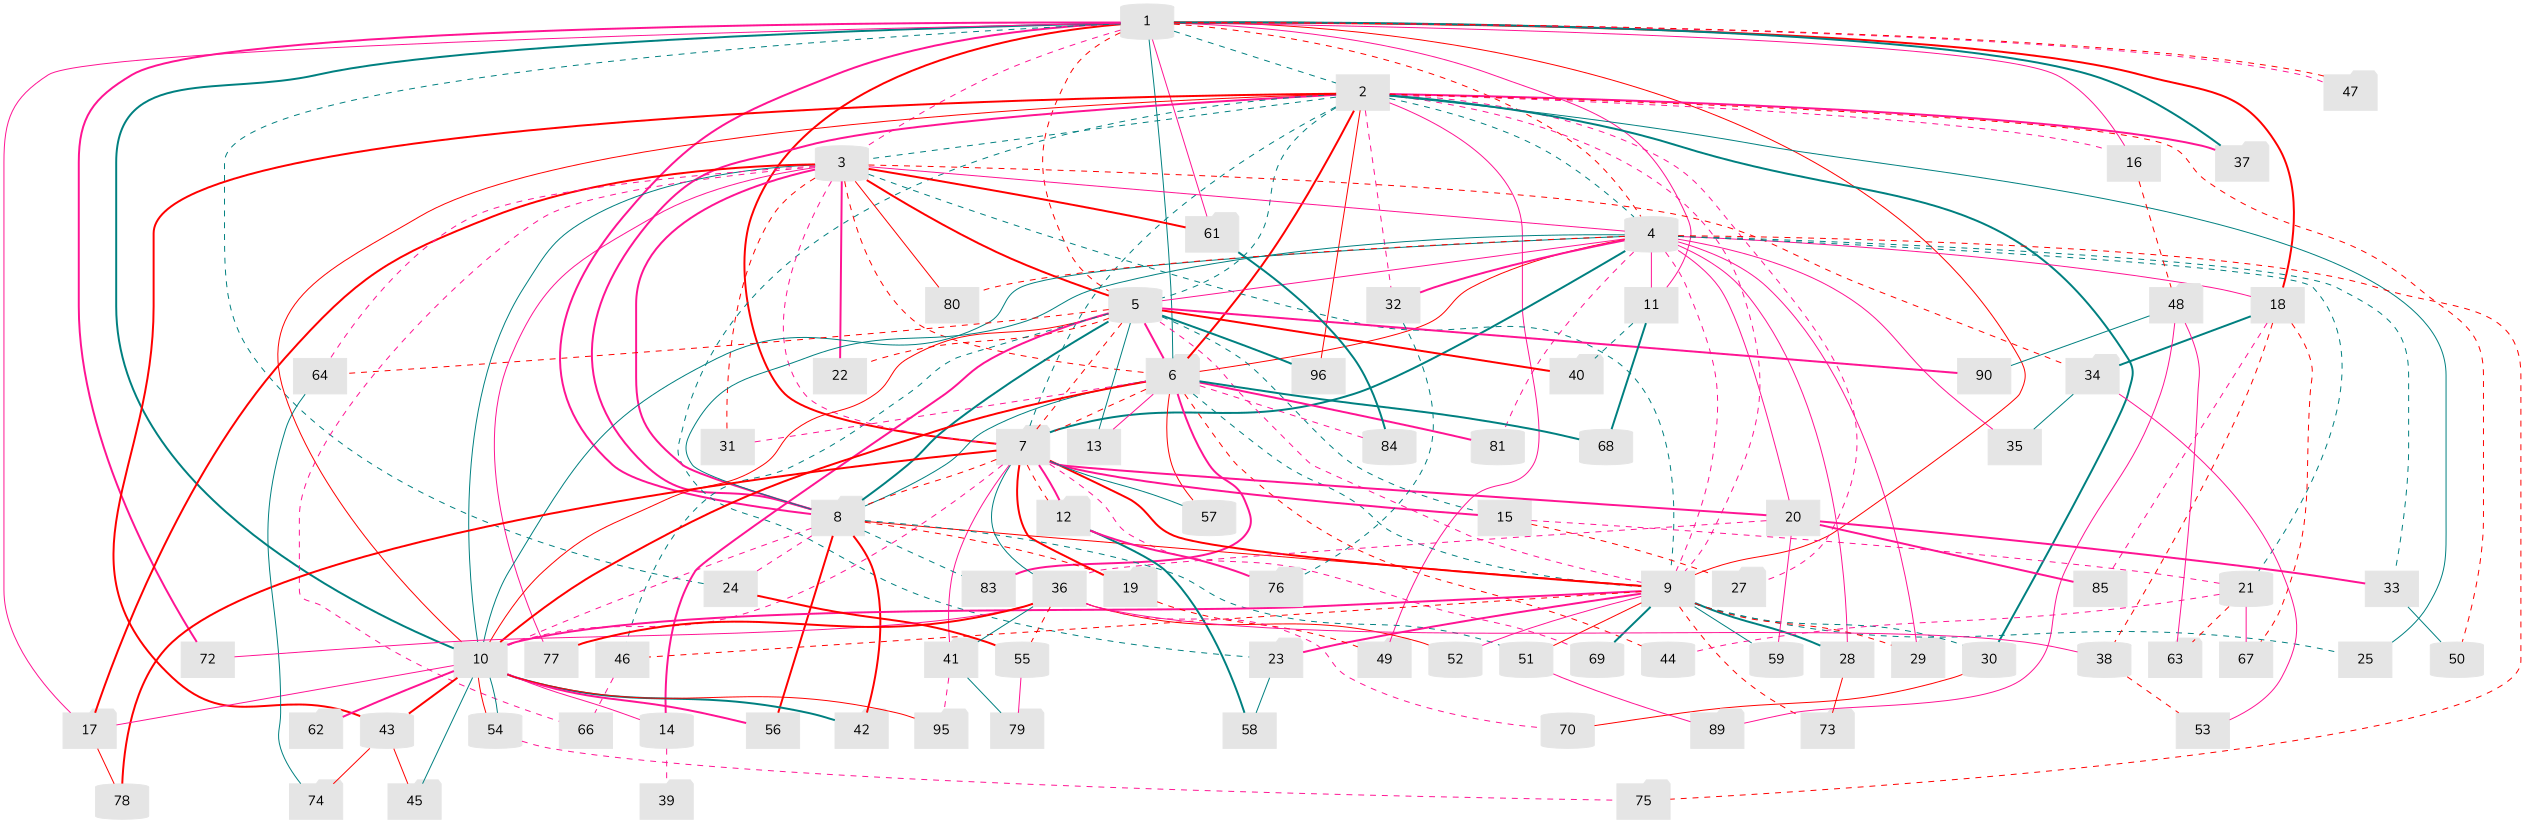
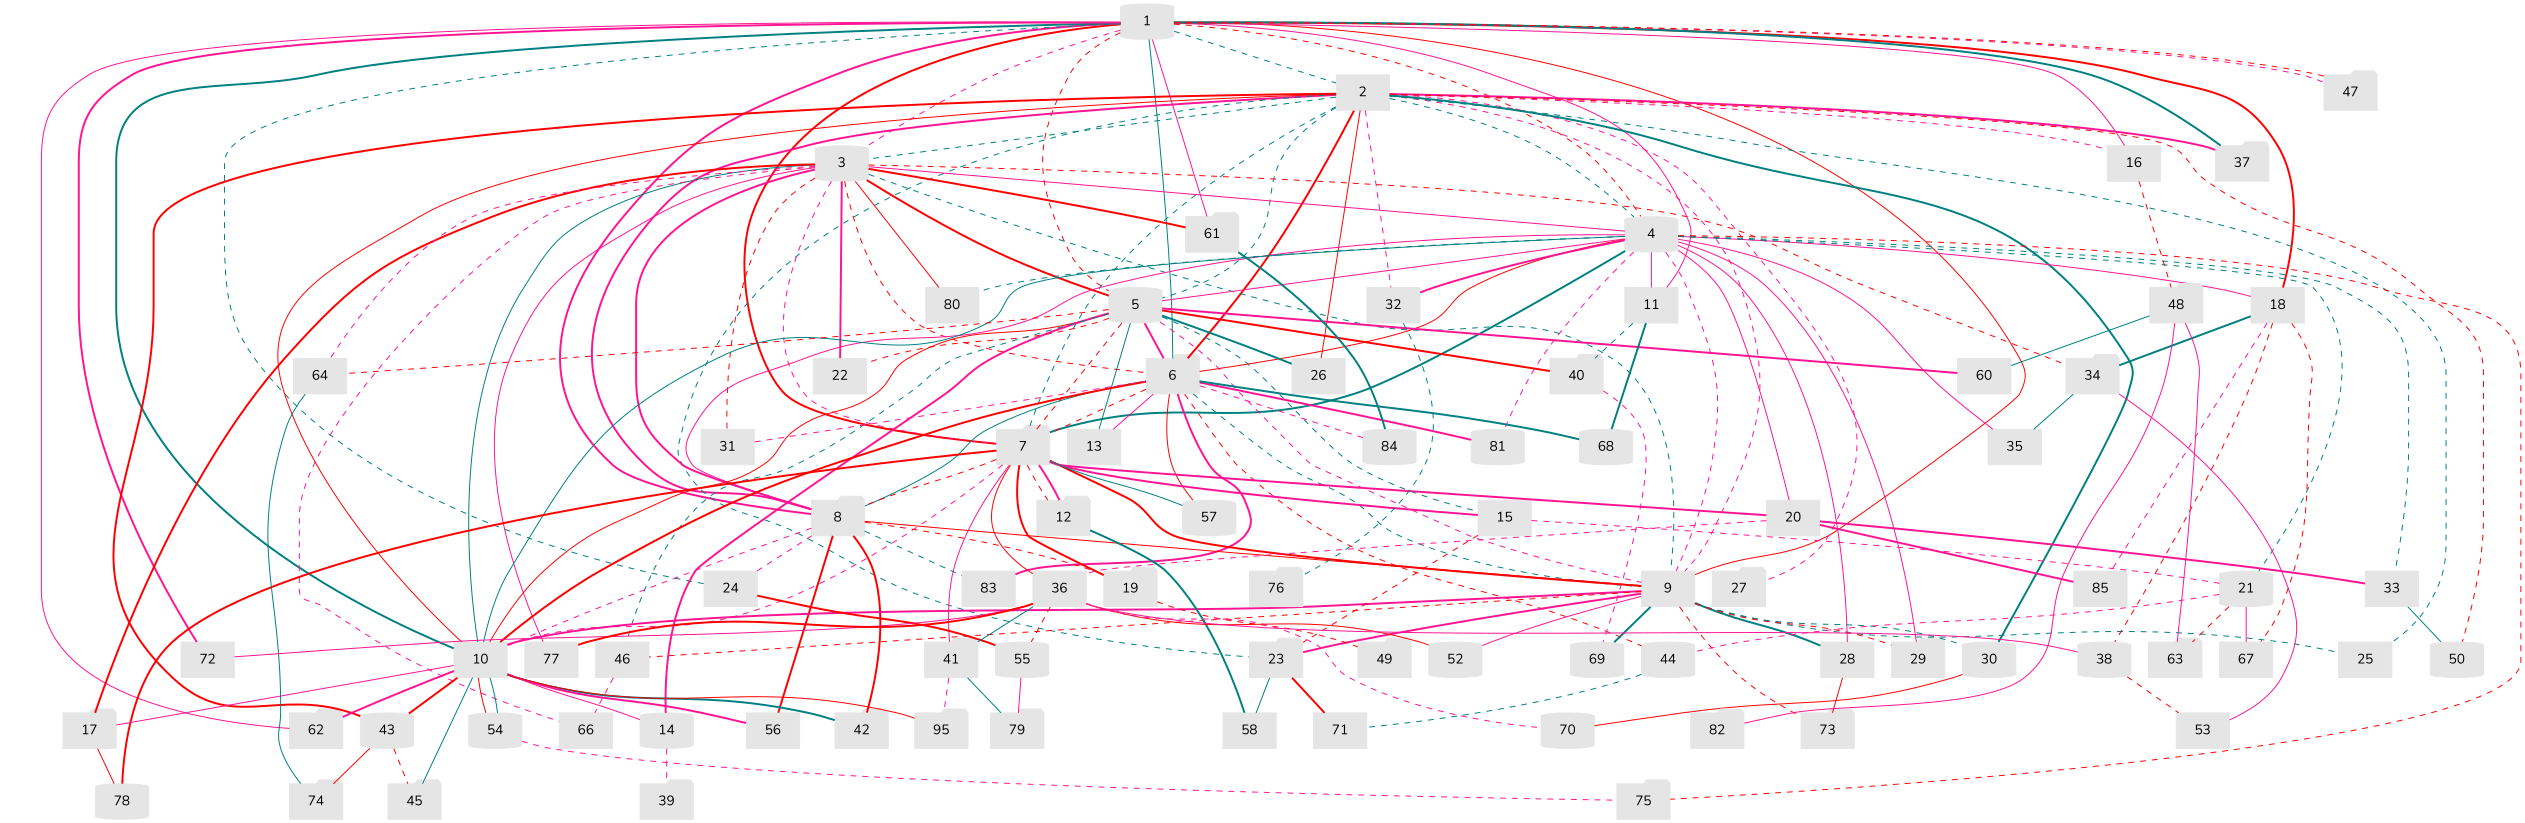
(159, 59) -> (182, 53)
(2088, 196) -> (2088, 196)
(1301, 253) -> (1301, 253)
(1063, 303) -> (1063, 303)
(1529, 354) -> none
(1319, 376) -> (1319, 376)
(1984, 376) -> (1984, 376)
(986, 399) -> none
(992, 526) -> (992, 526)
(1623, 546) -> (1391, 589)
(1170, 553) -> none
(1299, 569) -> (1638, 517)
(1526, 660) -> none
(1776, 660) -> none
none -> (1340, 731)
(1717, 731) -> (1717, 731)
(401, 766) -> (401, 766)
